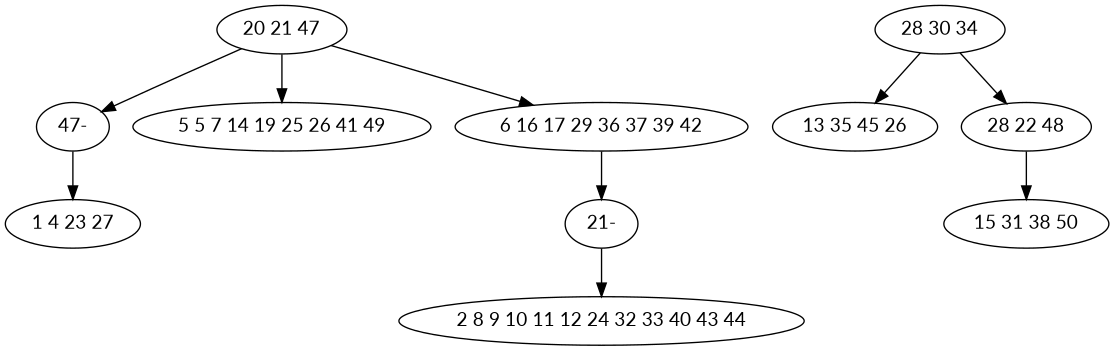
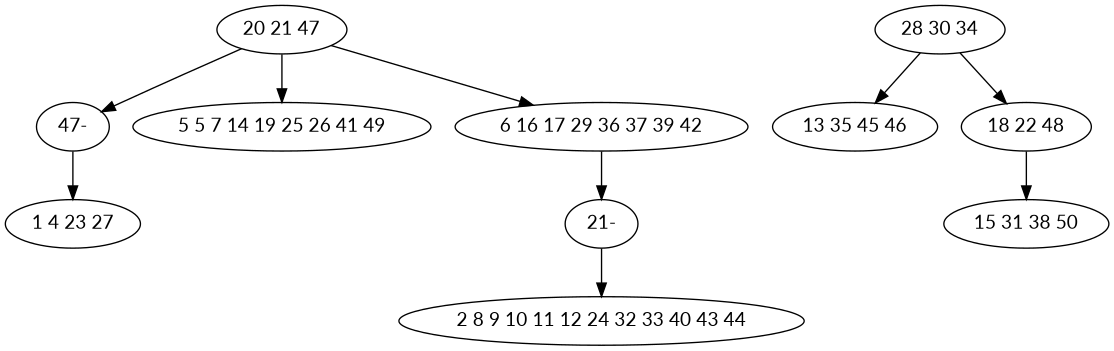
(855, 127) -> (855, 127)
(1026, 127) -> (1026, 127)
